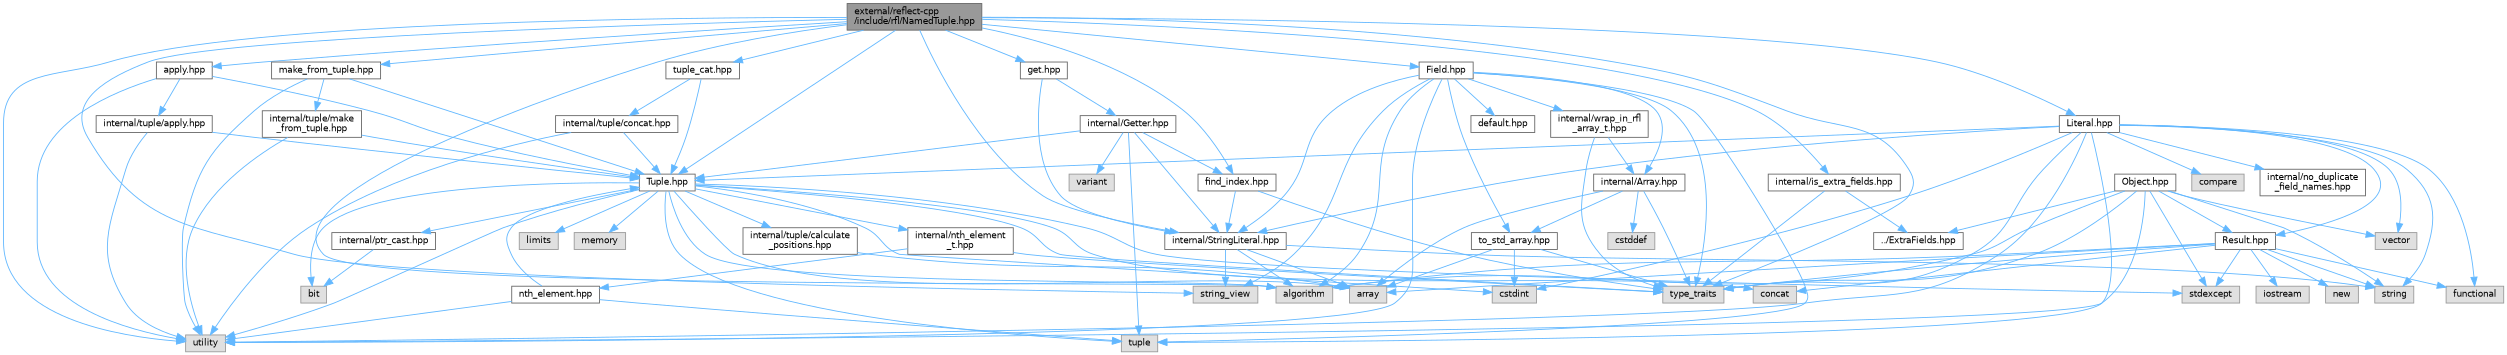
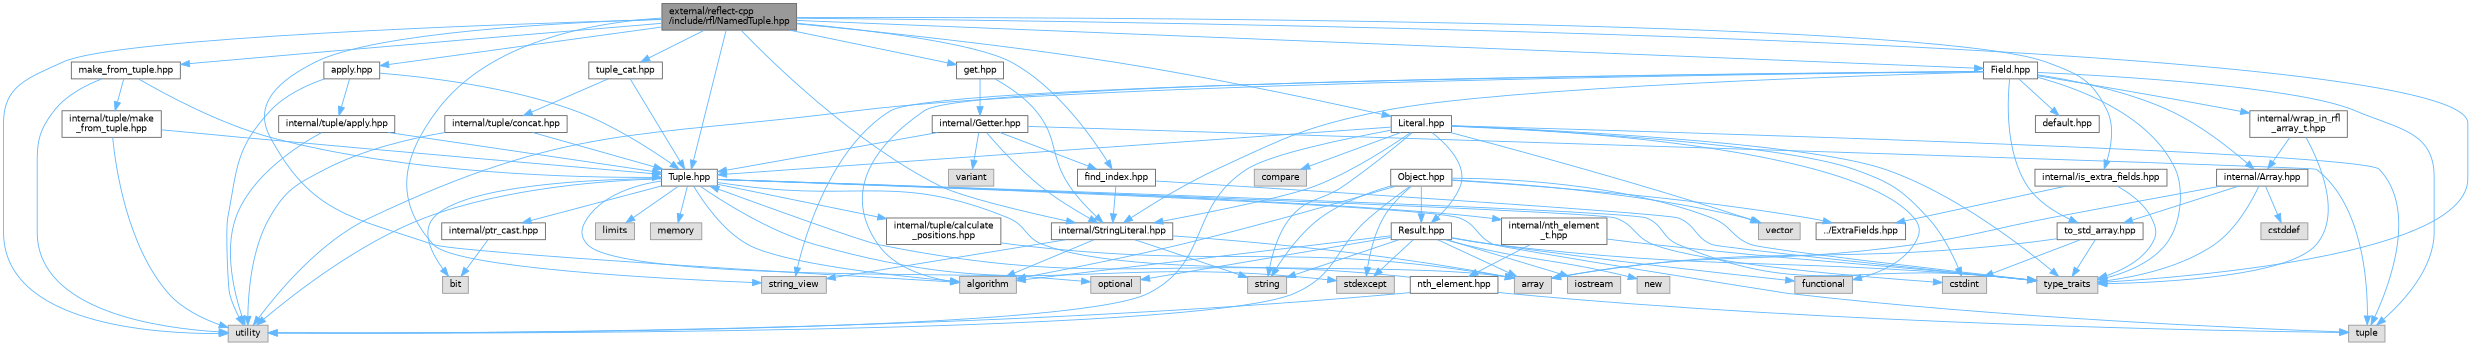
(2313, 183) -> none
(1775, 295) -> (1116, 285)
